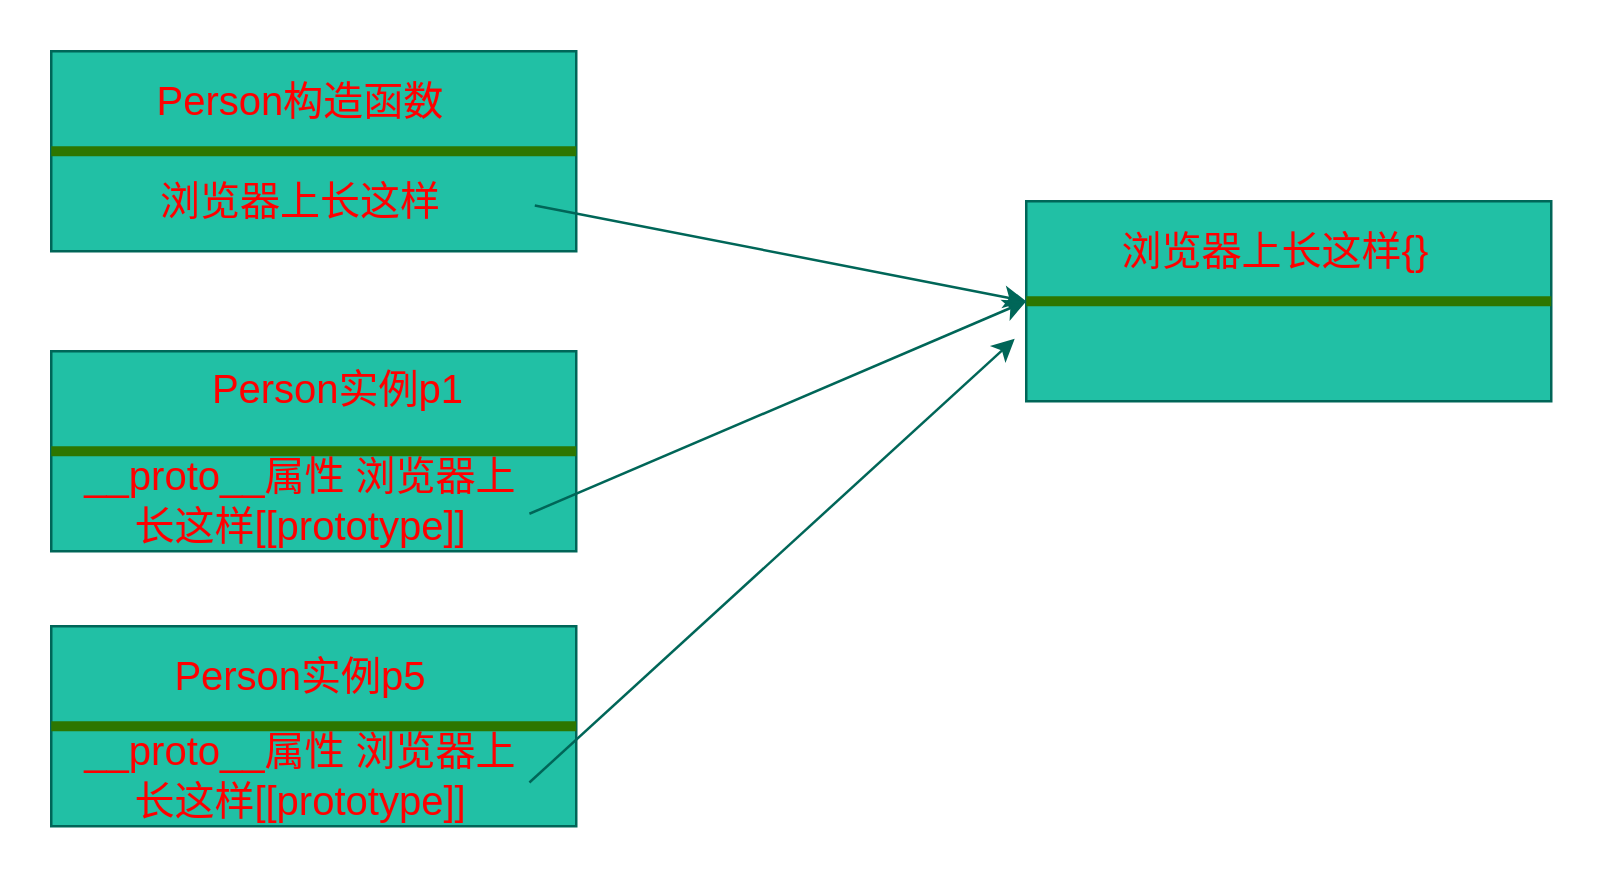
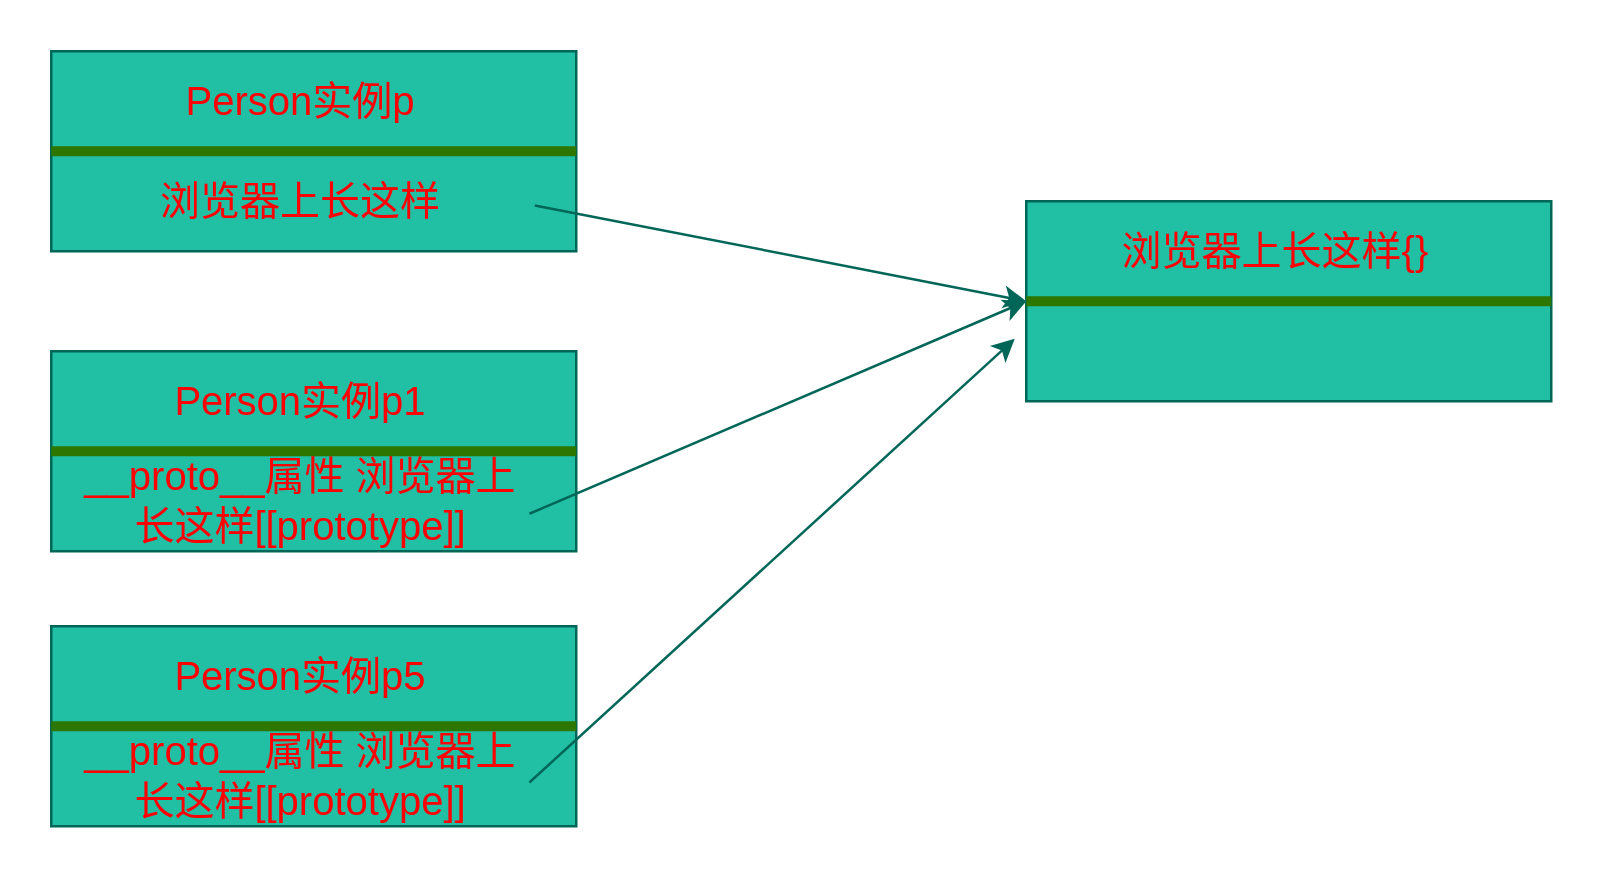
(301, 101) -> (301, 101)
(339, 389) -> (301, 401)
